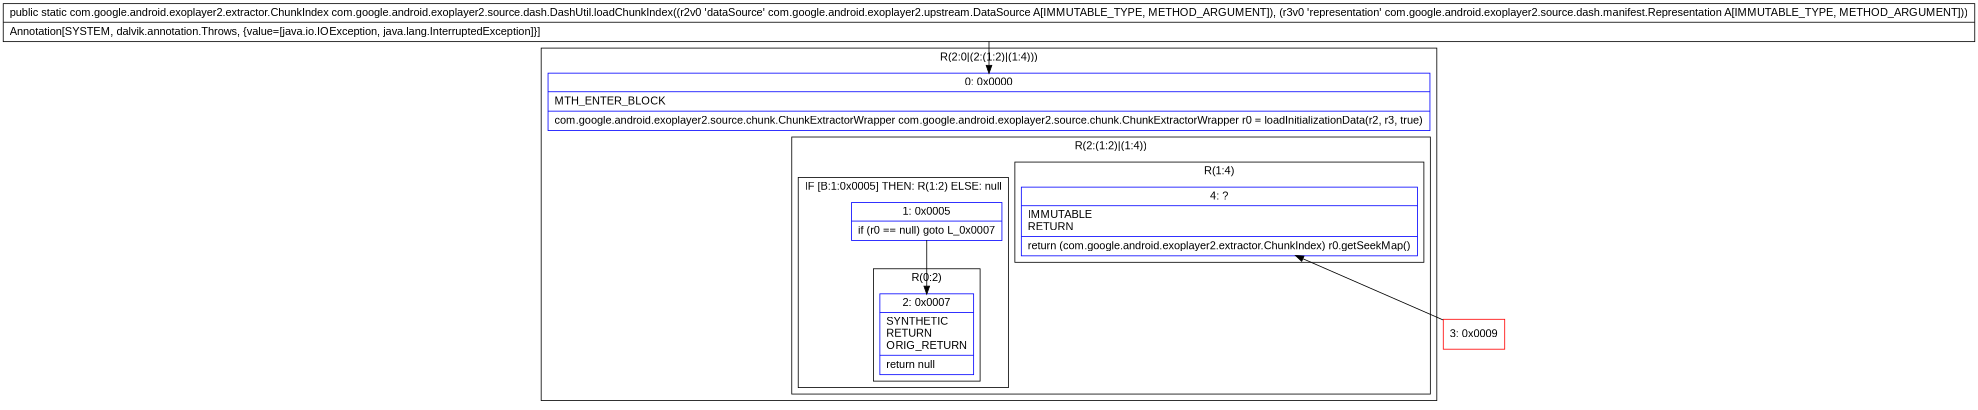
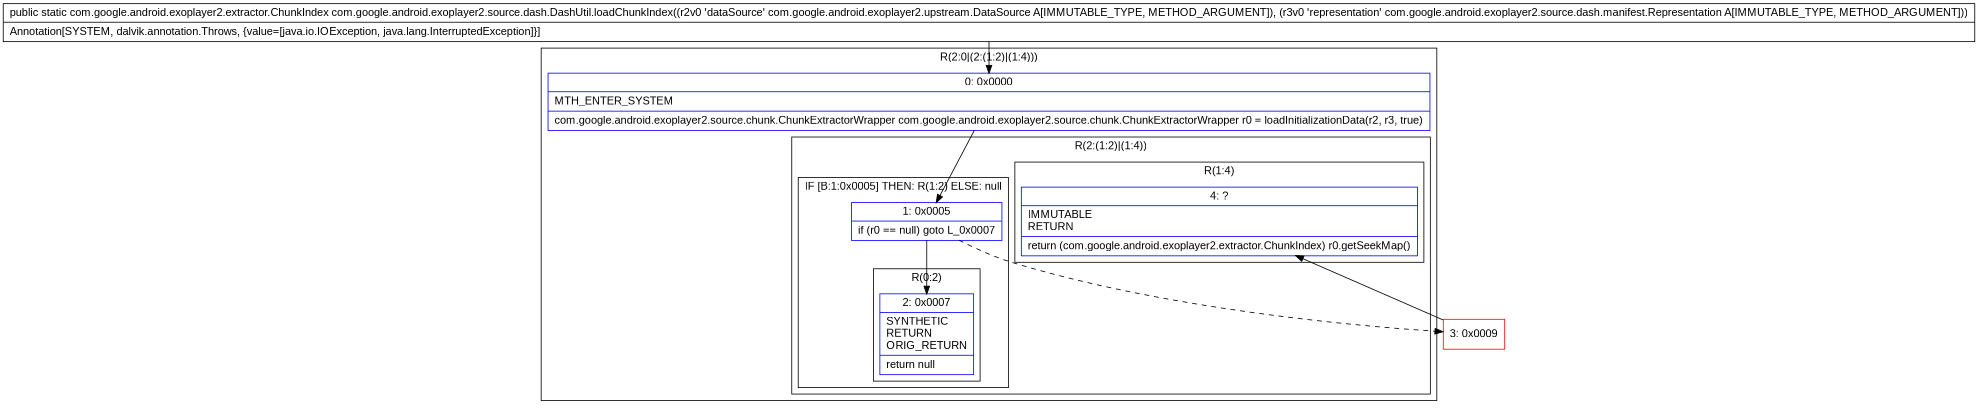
(610, 101) -> (614, 101)
none -> (957, 163)
none -> (1193, 303)
